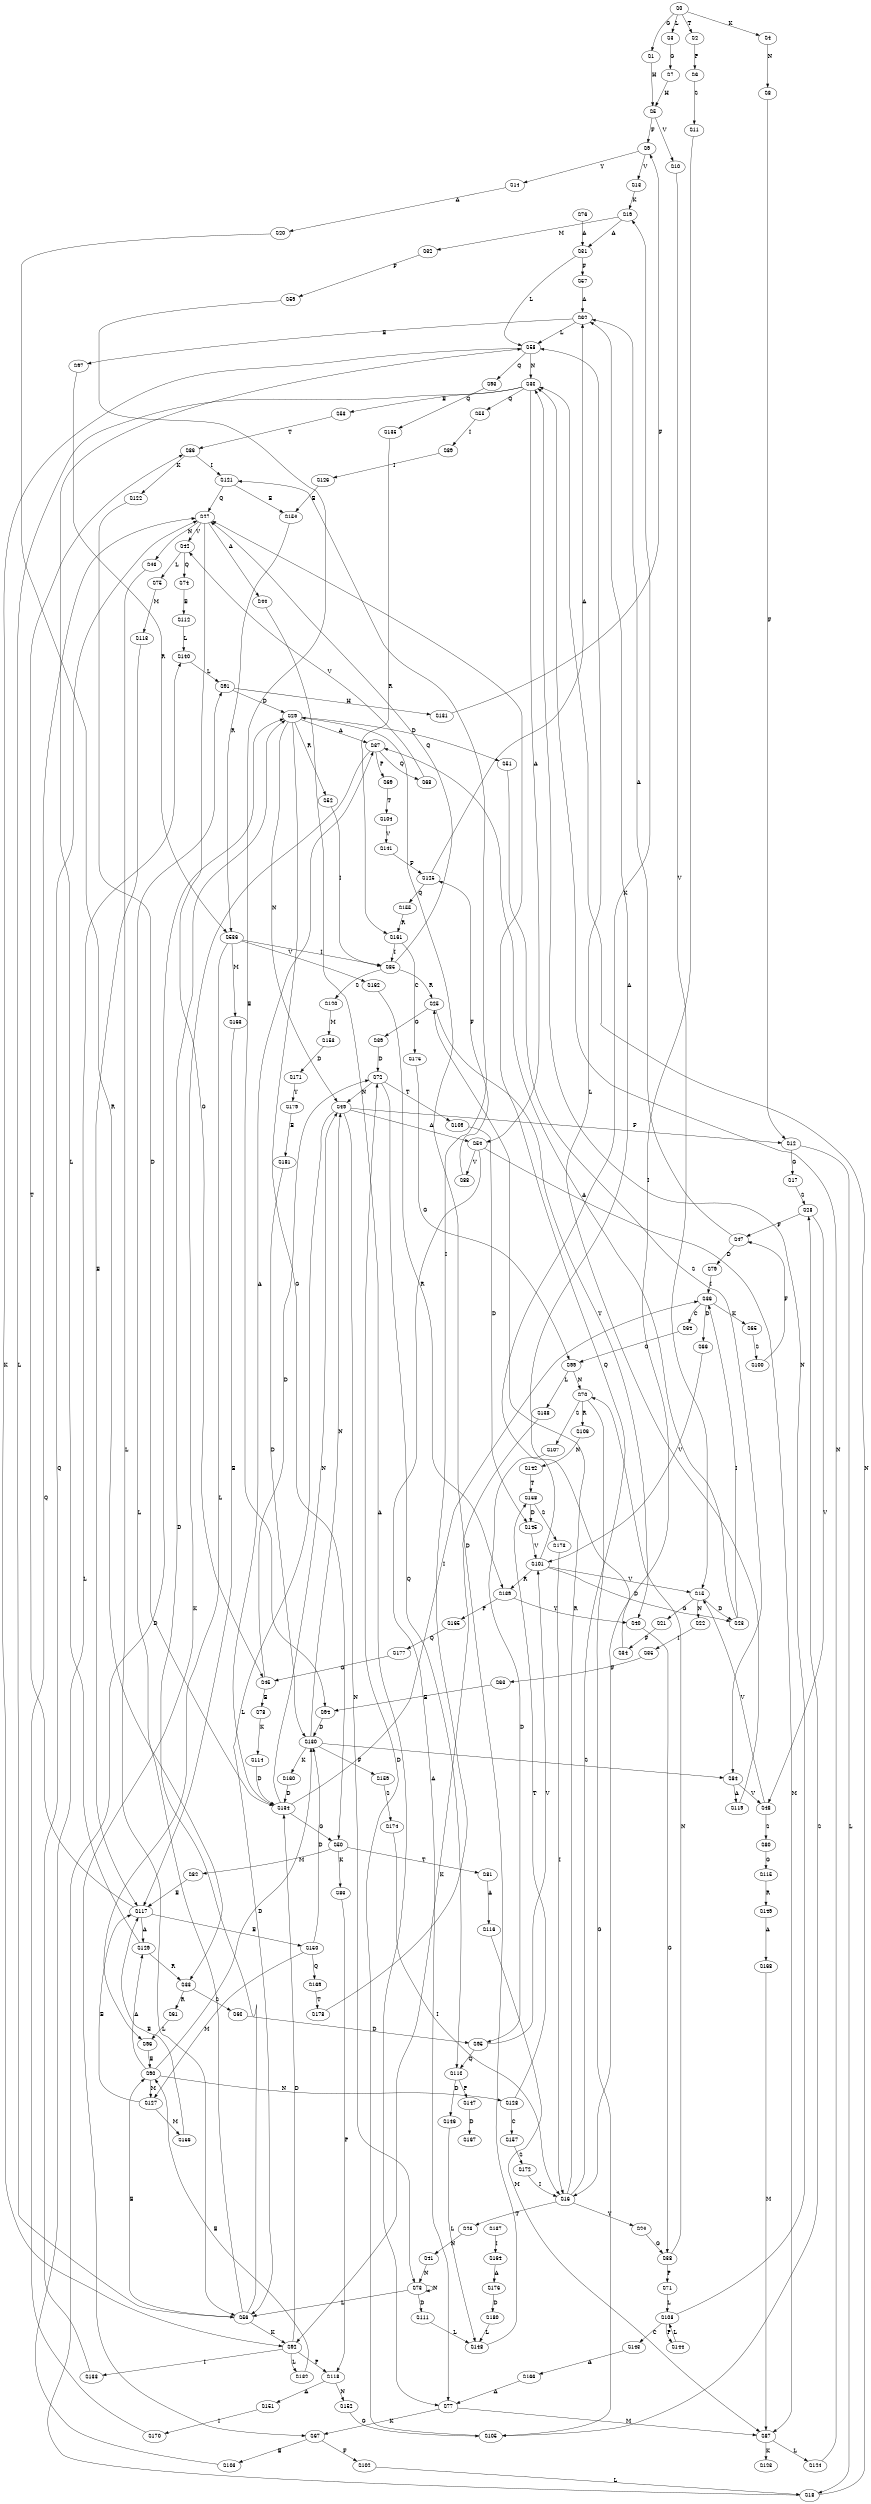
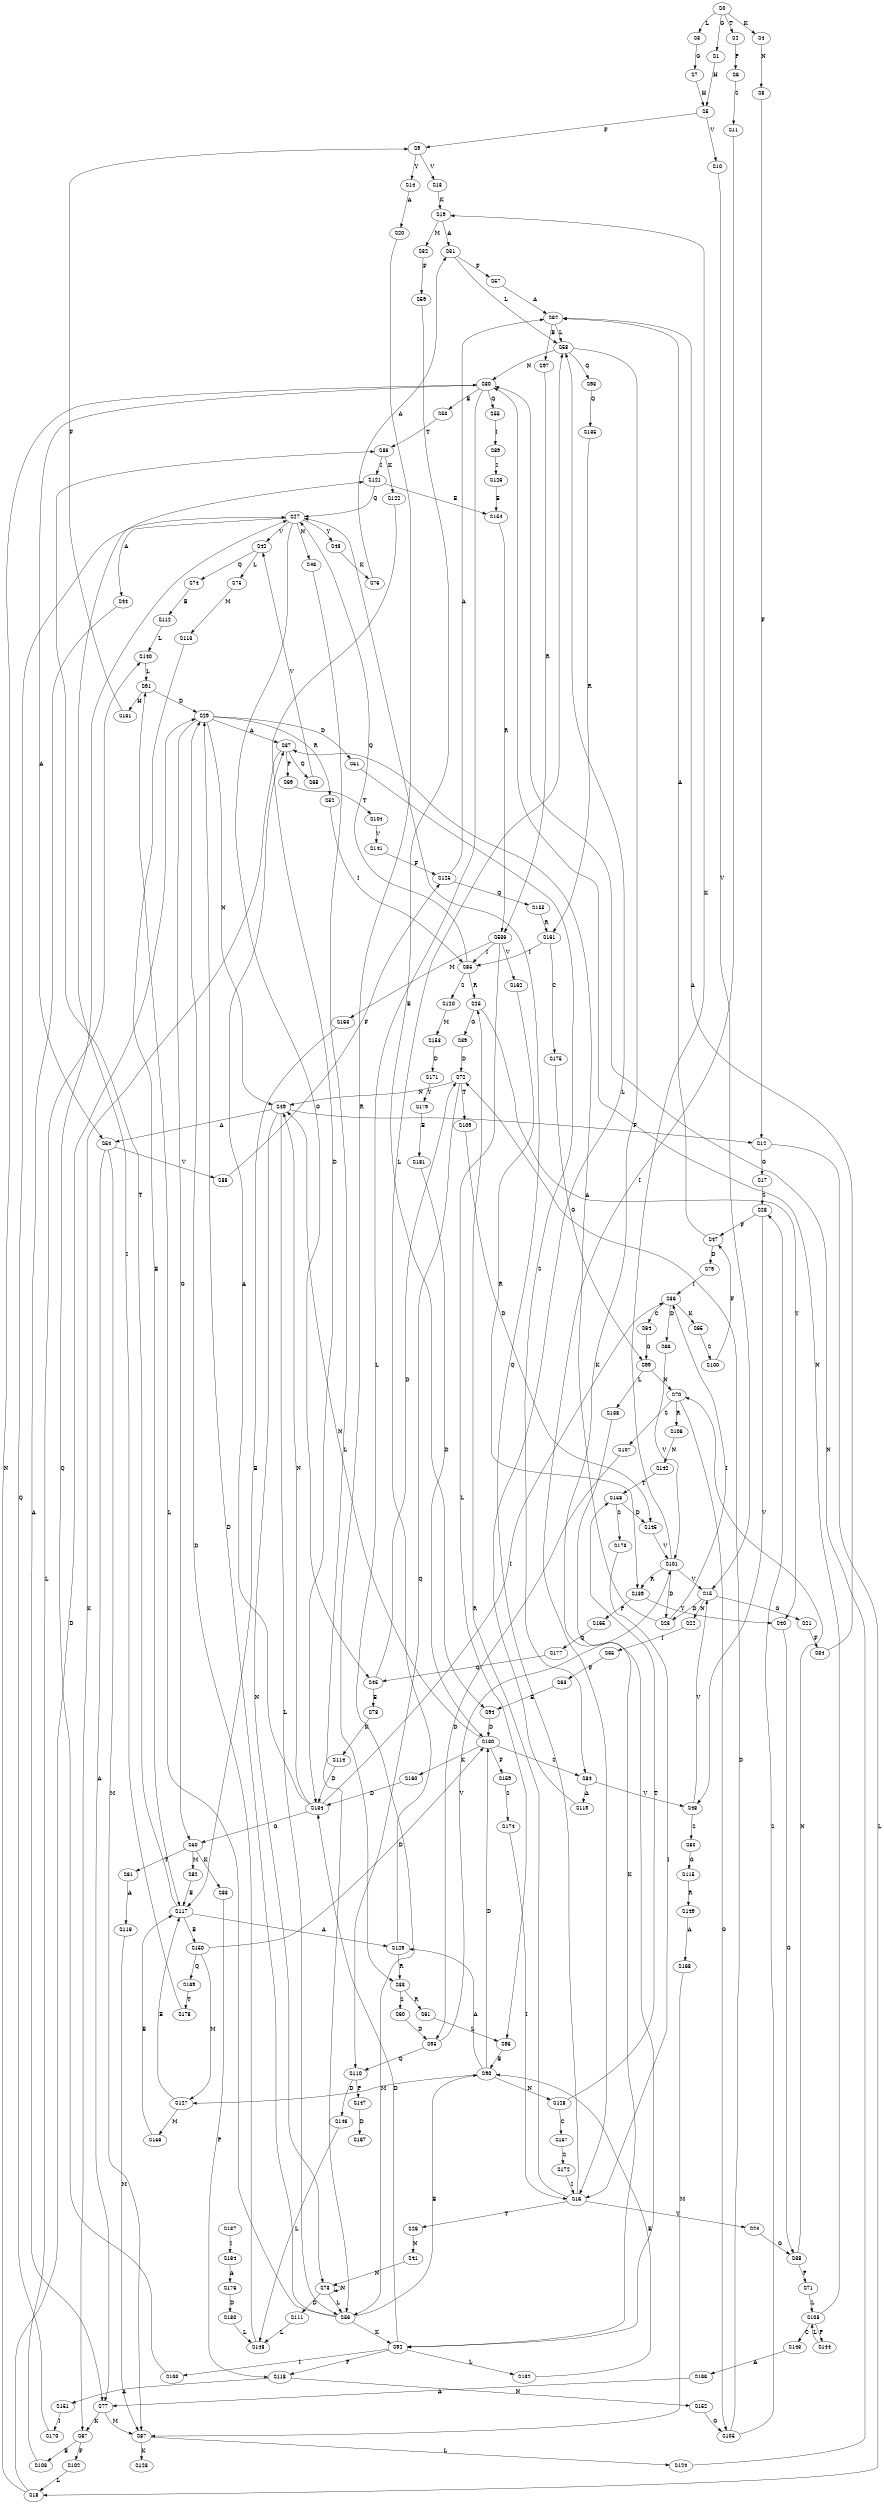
none -> (336, 547)
